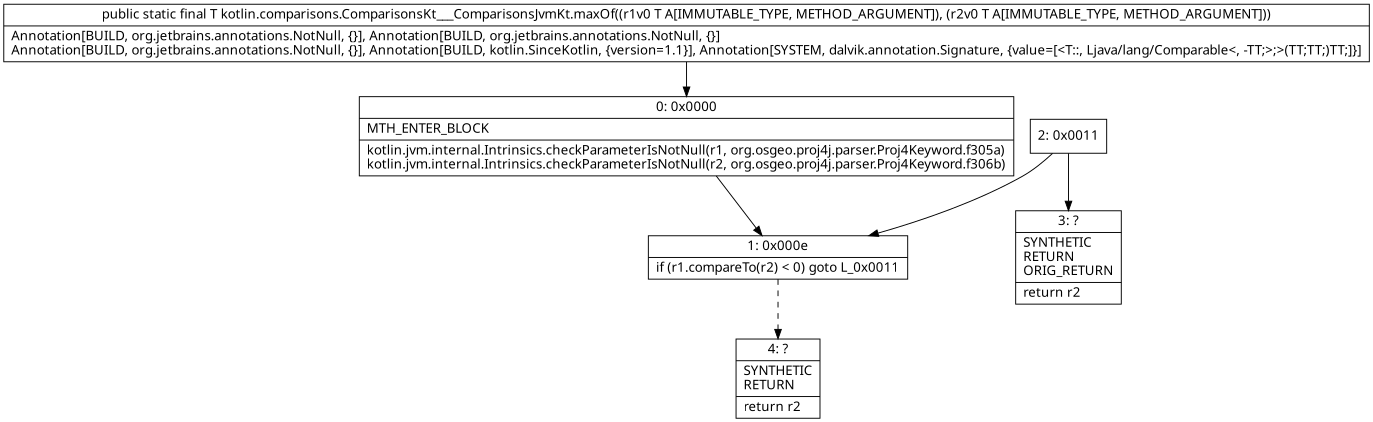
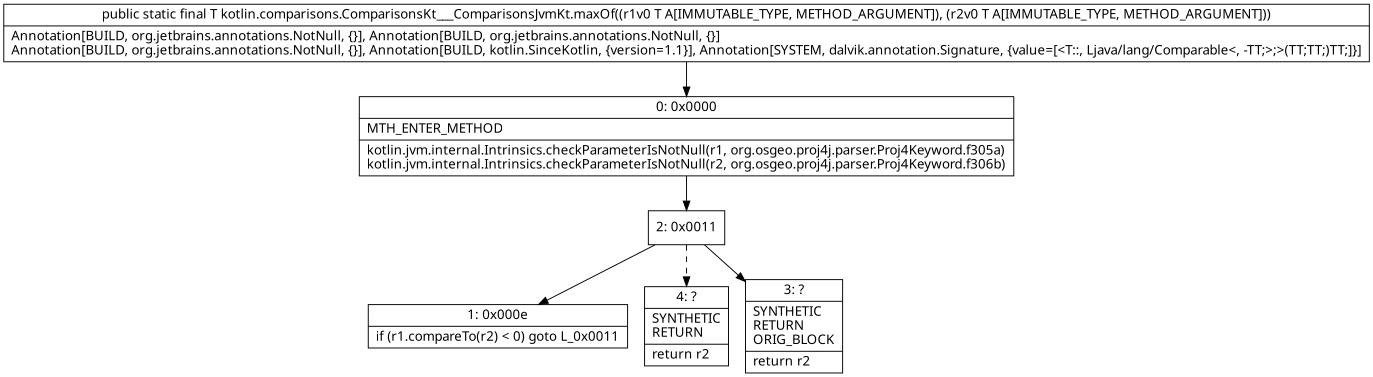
(428, 129) -> (435, 129)
(736, 202) -> (687, 188)
(1068, 271) -> (794, 340)
(778, 304) -> (687, 261)
